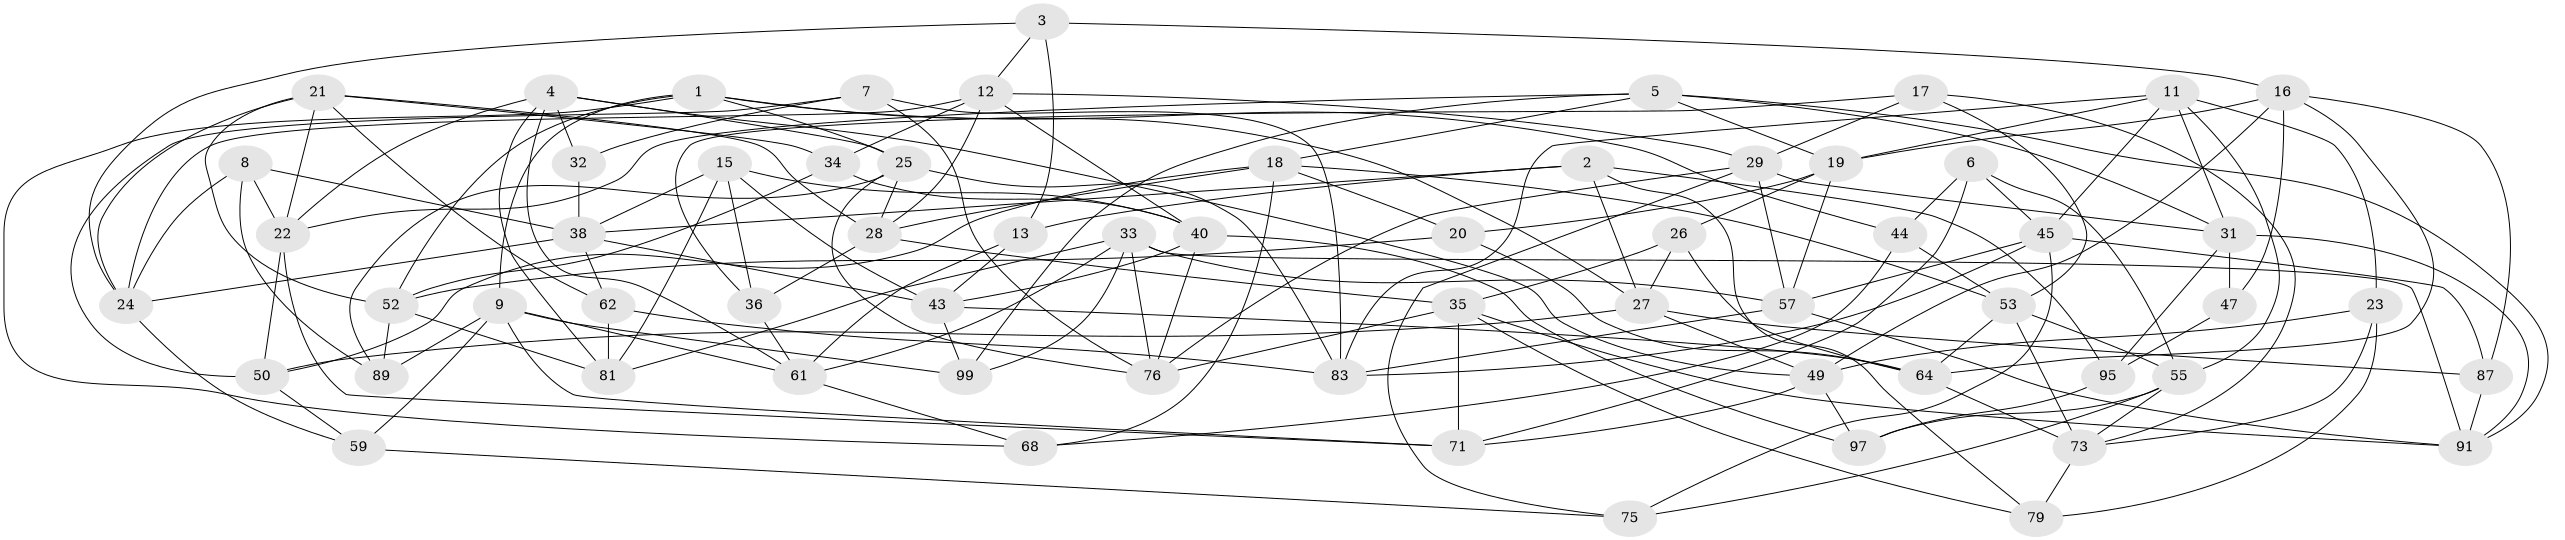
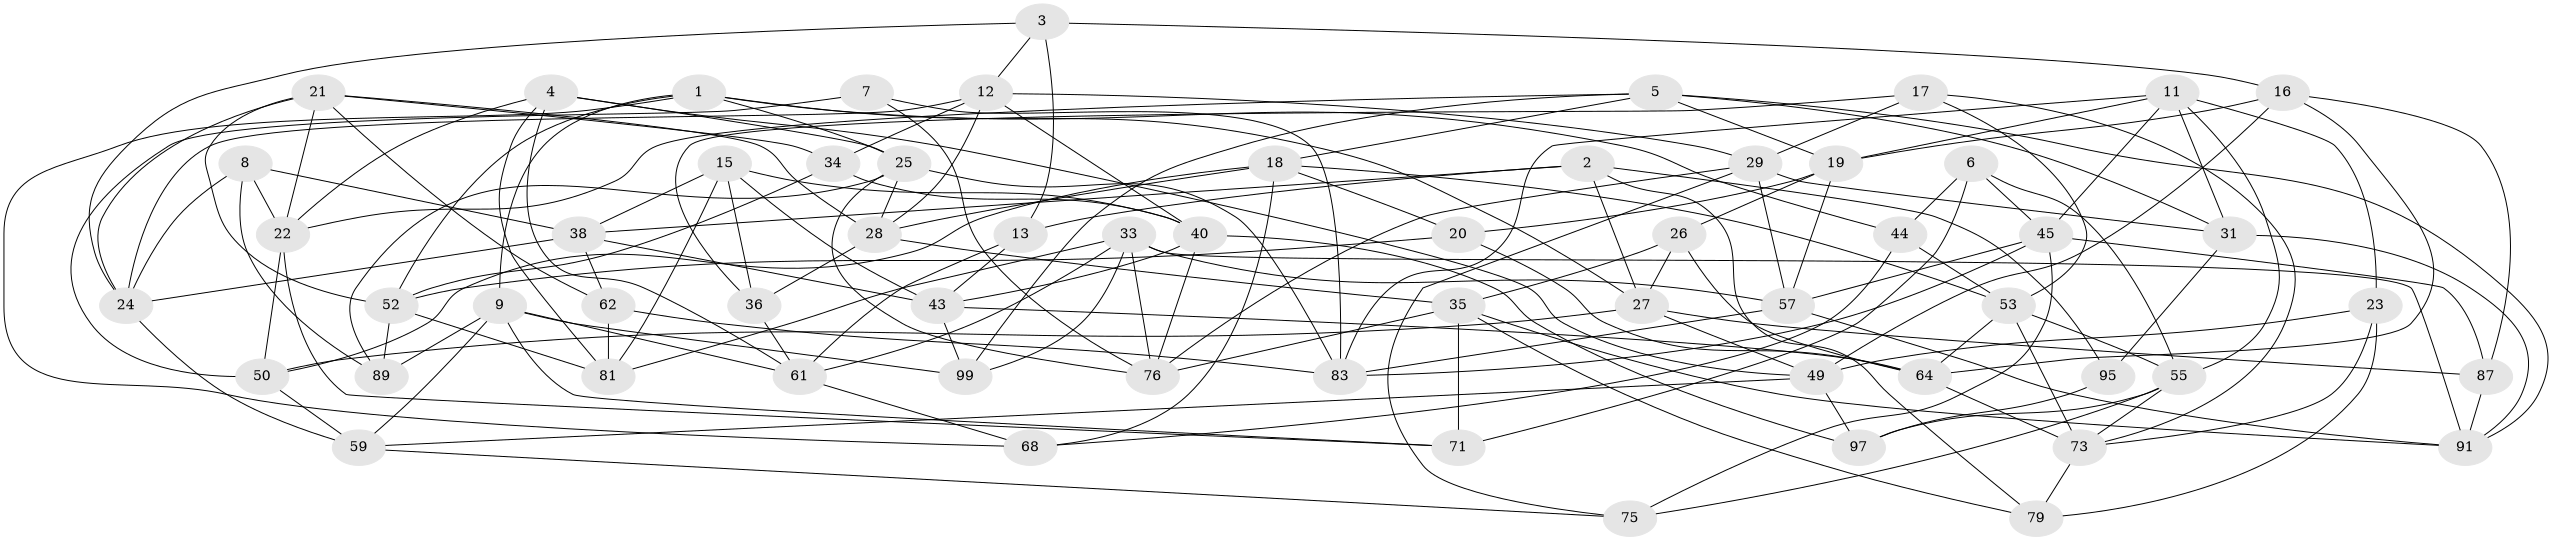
(579, 164) -> none
(2230, 306) -> none
(1641, 424) -> (1088, 412)
